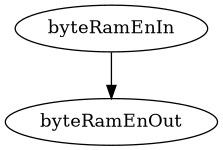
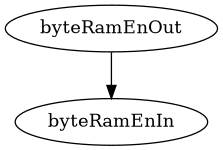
(111, 69) -> (111, 69)
